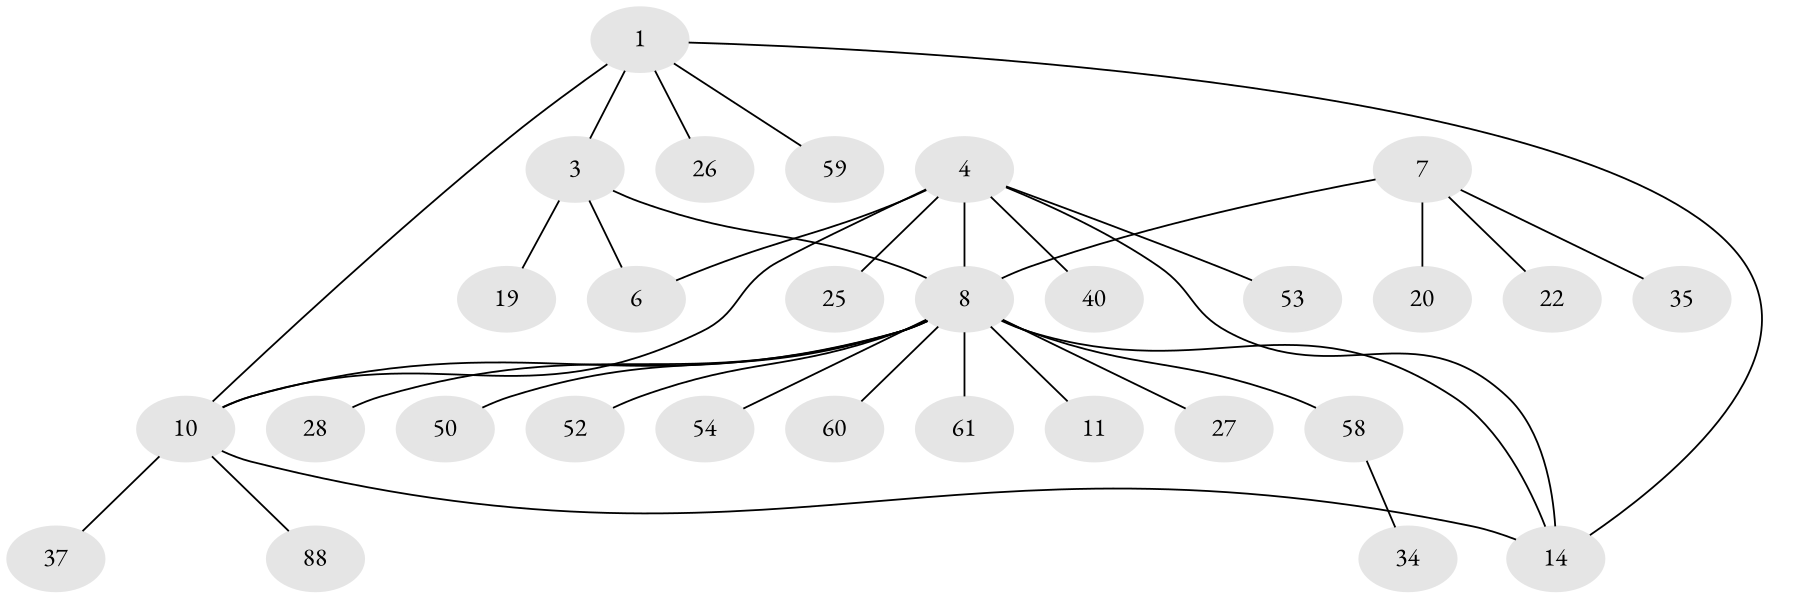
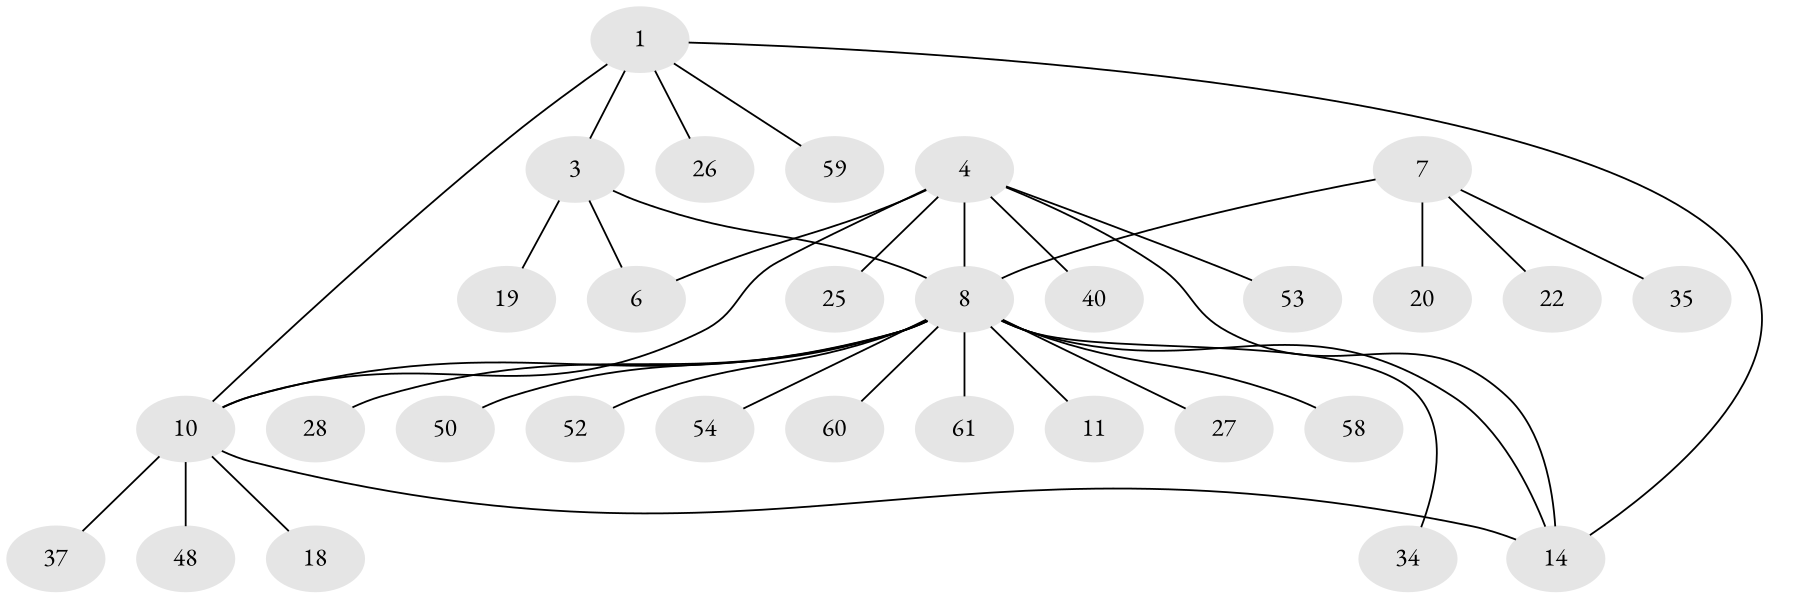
(1381, 494) -> (1365, 368)
none -> (186, 559)
(315, 559) -> (315, 559)
